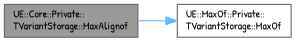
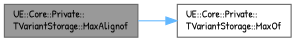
(234, 21) -> (234, 21)
